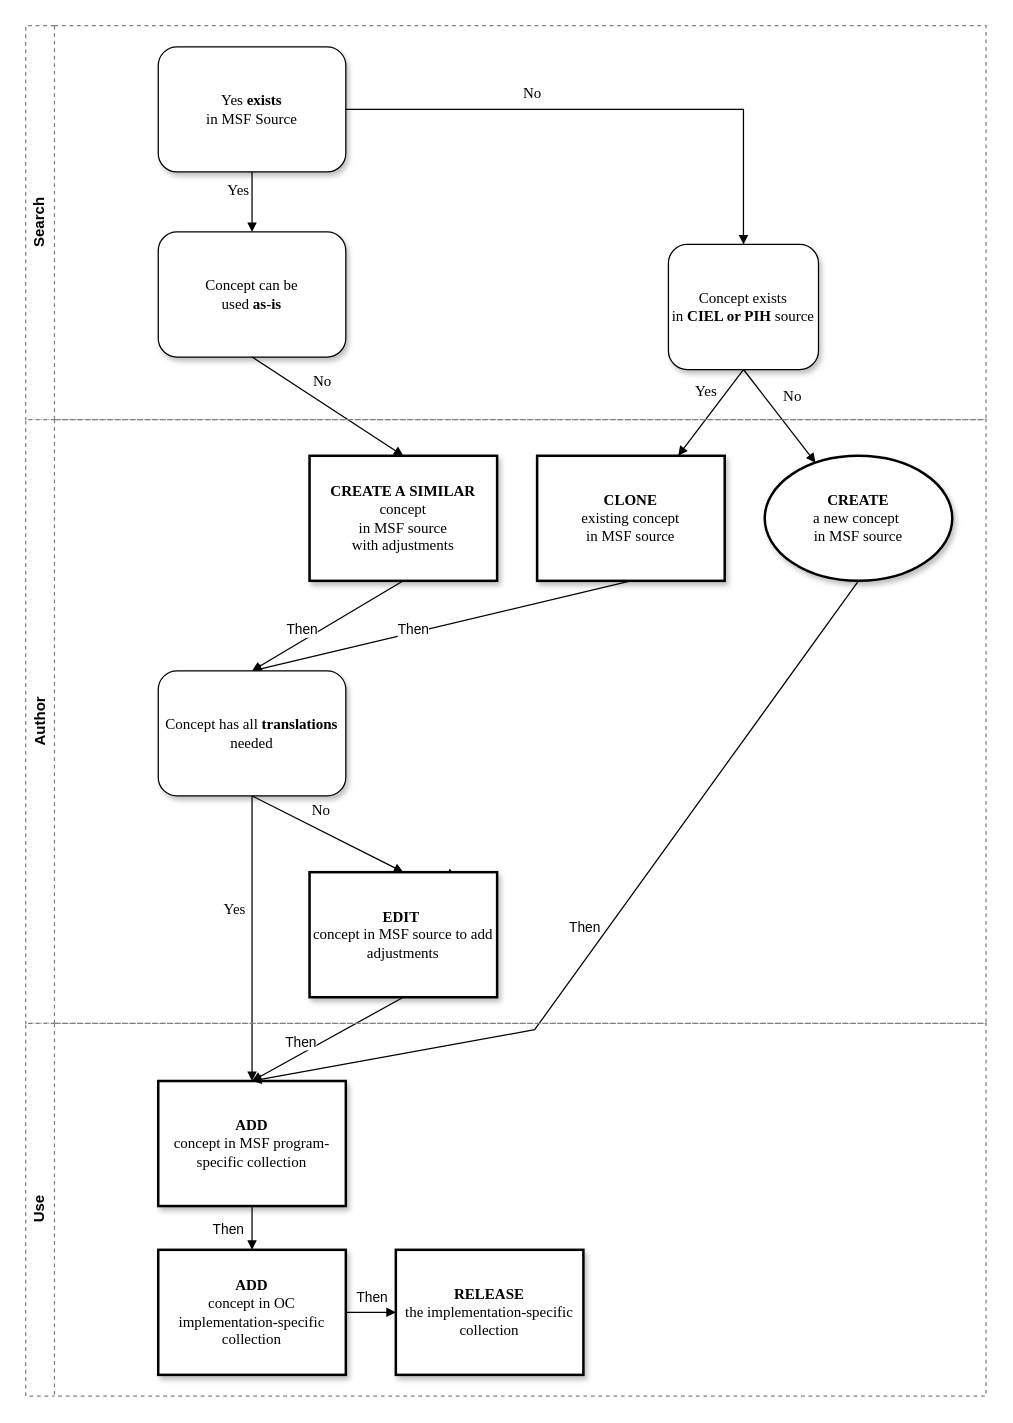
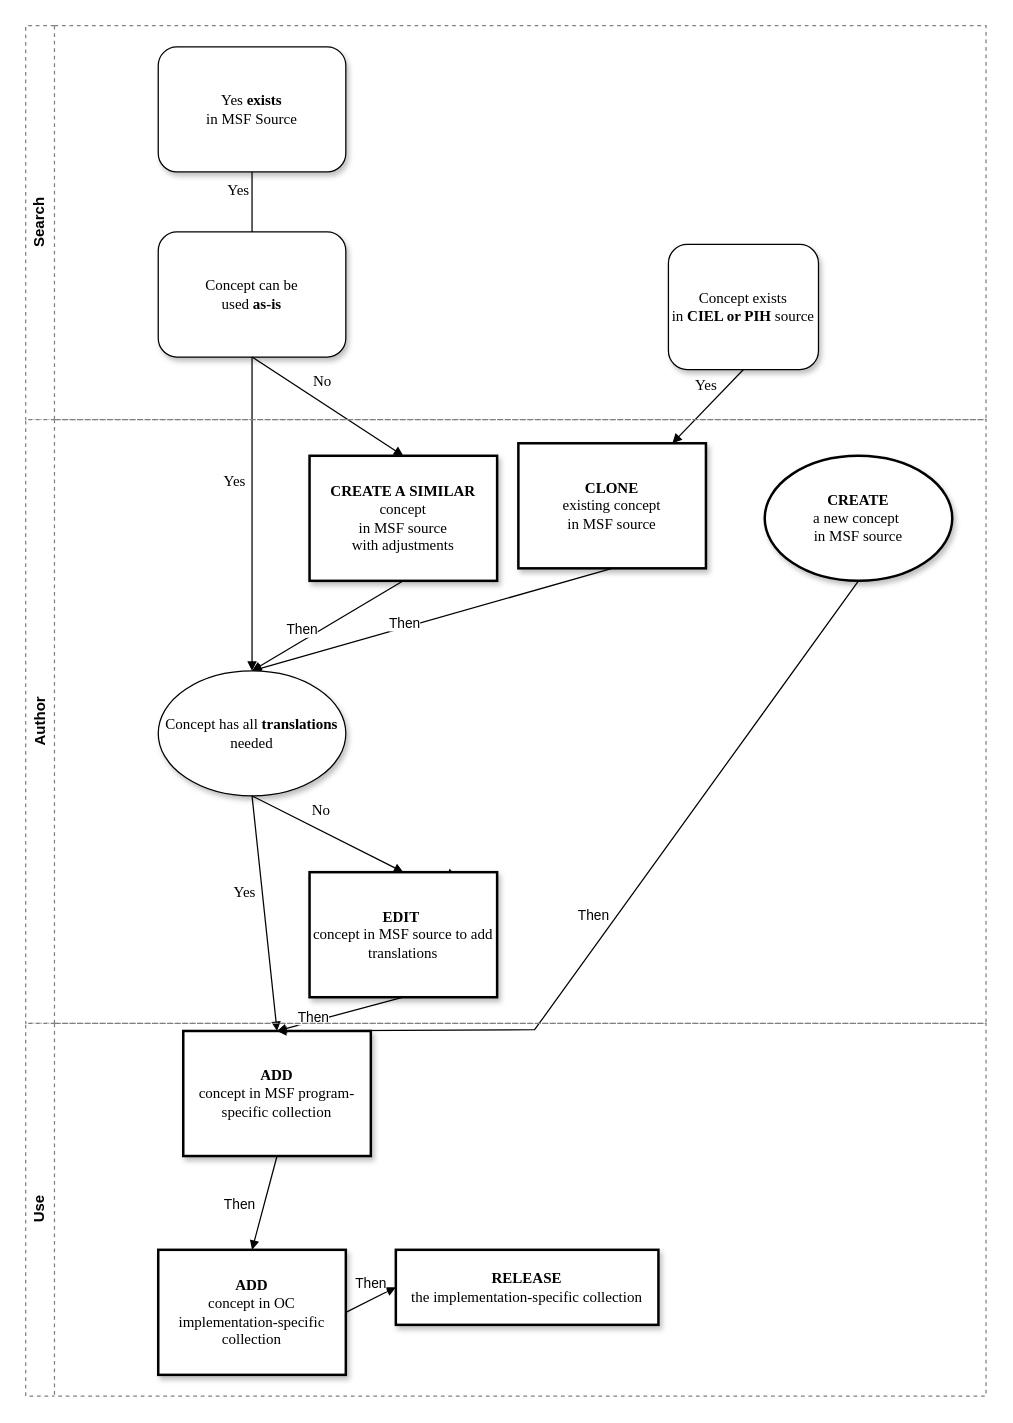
(607, 109) -> none
(252, 221) -> (252, 225)
(777, 413) -> none
none -> (252, 510)
(631, 518) -> (612, 506)
(252, 733) -> (252, 733)
(403, 934) -> (403, 934)
(252, 1143) -> (277, 1093)
(489, 1312) -> (527, 1287)
